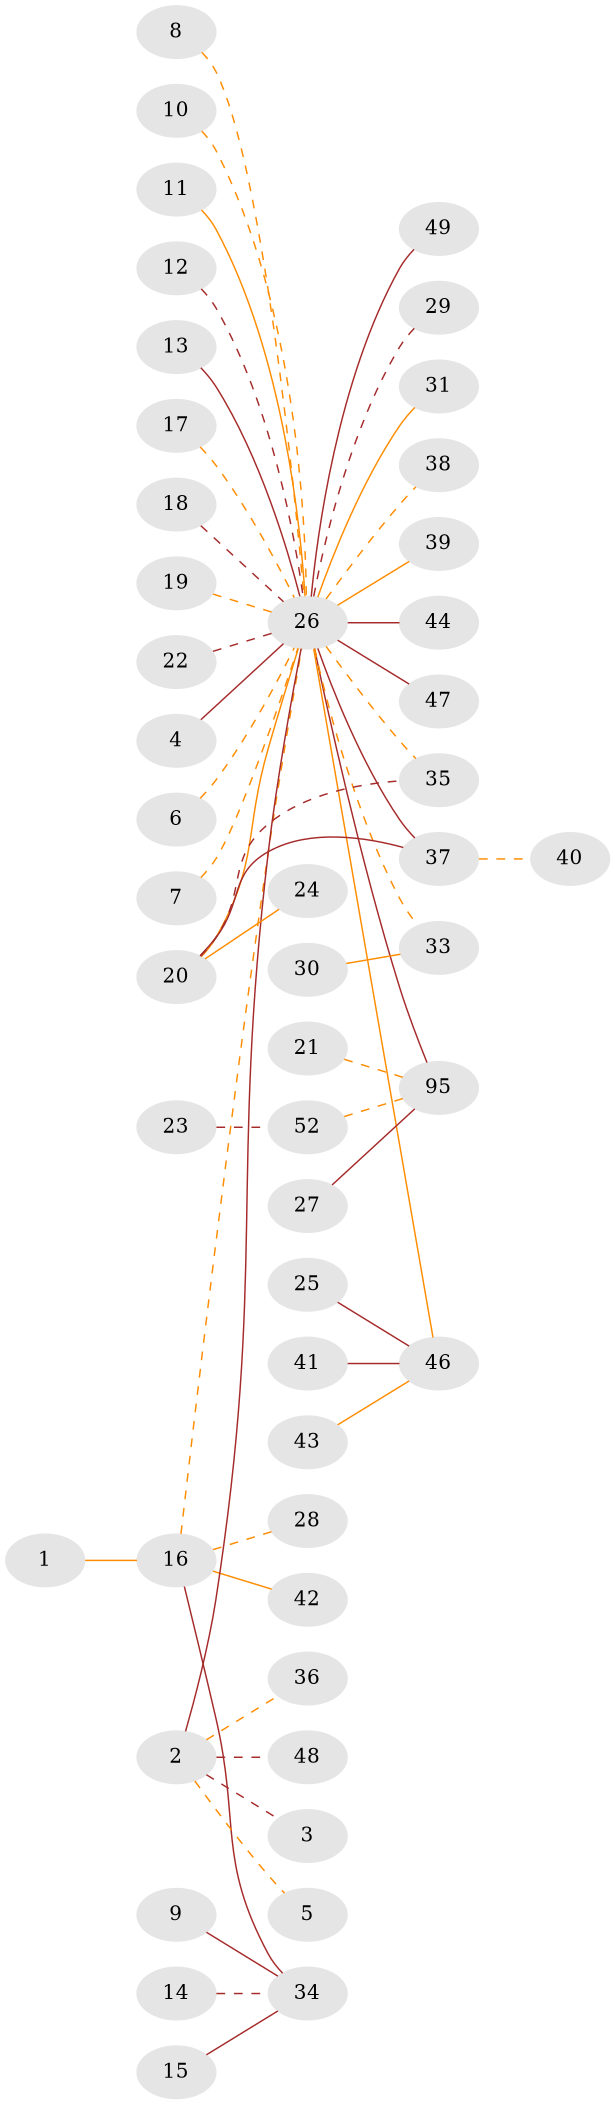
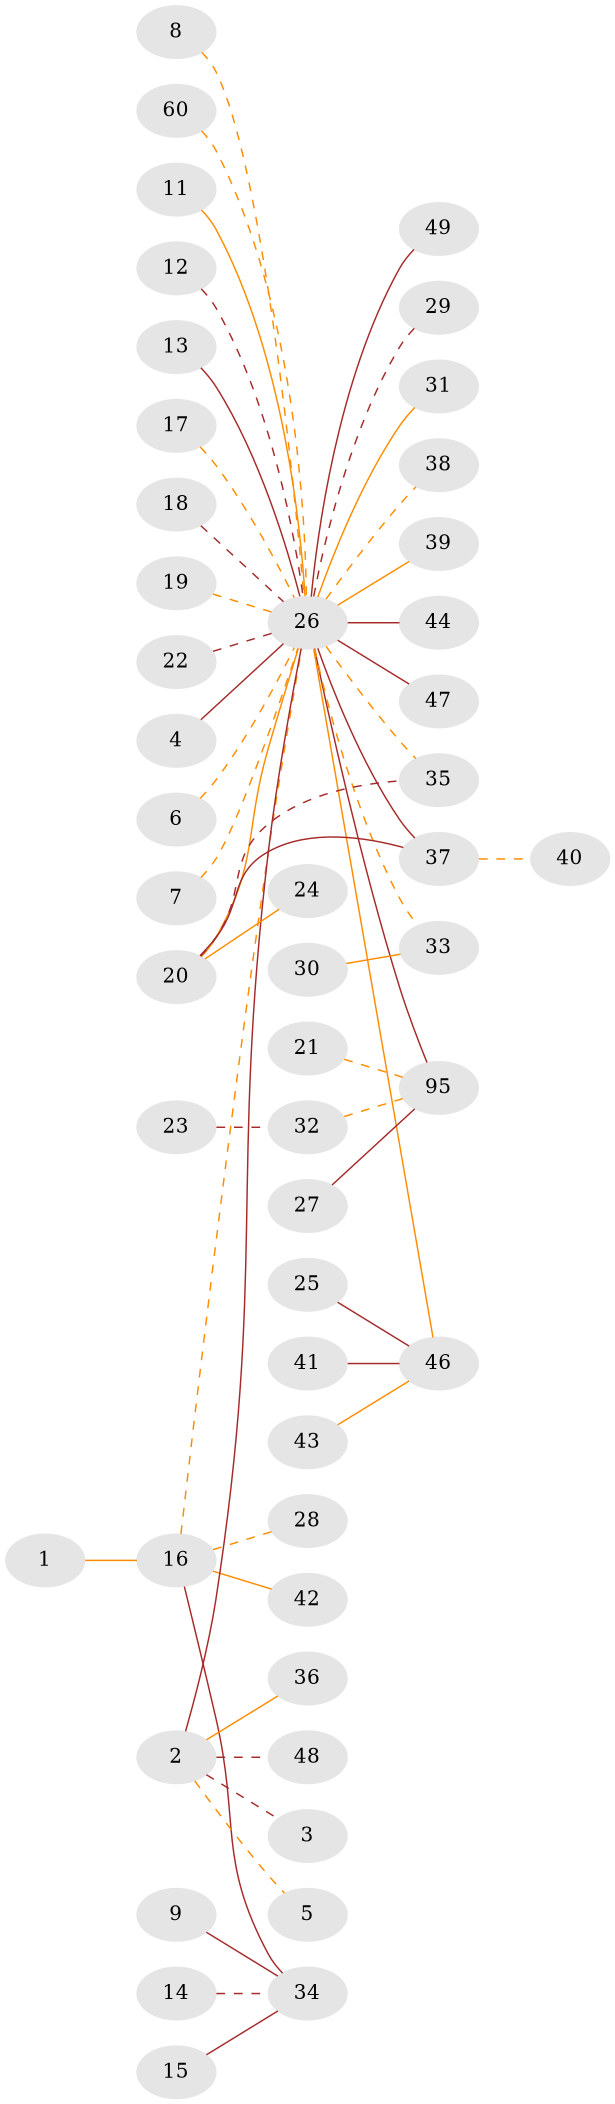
(176, 111) -> (176, 111)
(308, 1127) -> (308, 1127)
(242, 1718) -> (242, 1718)
